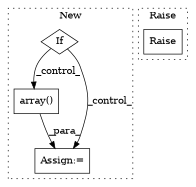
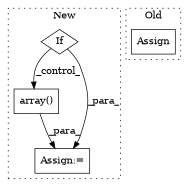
(163, 16) -> (153, 16)
(163, 42) -> (153, 42)
(110, 101) -> (103, 101)
